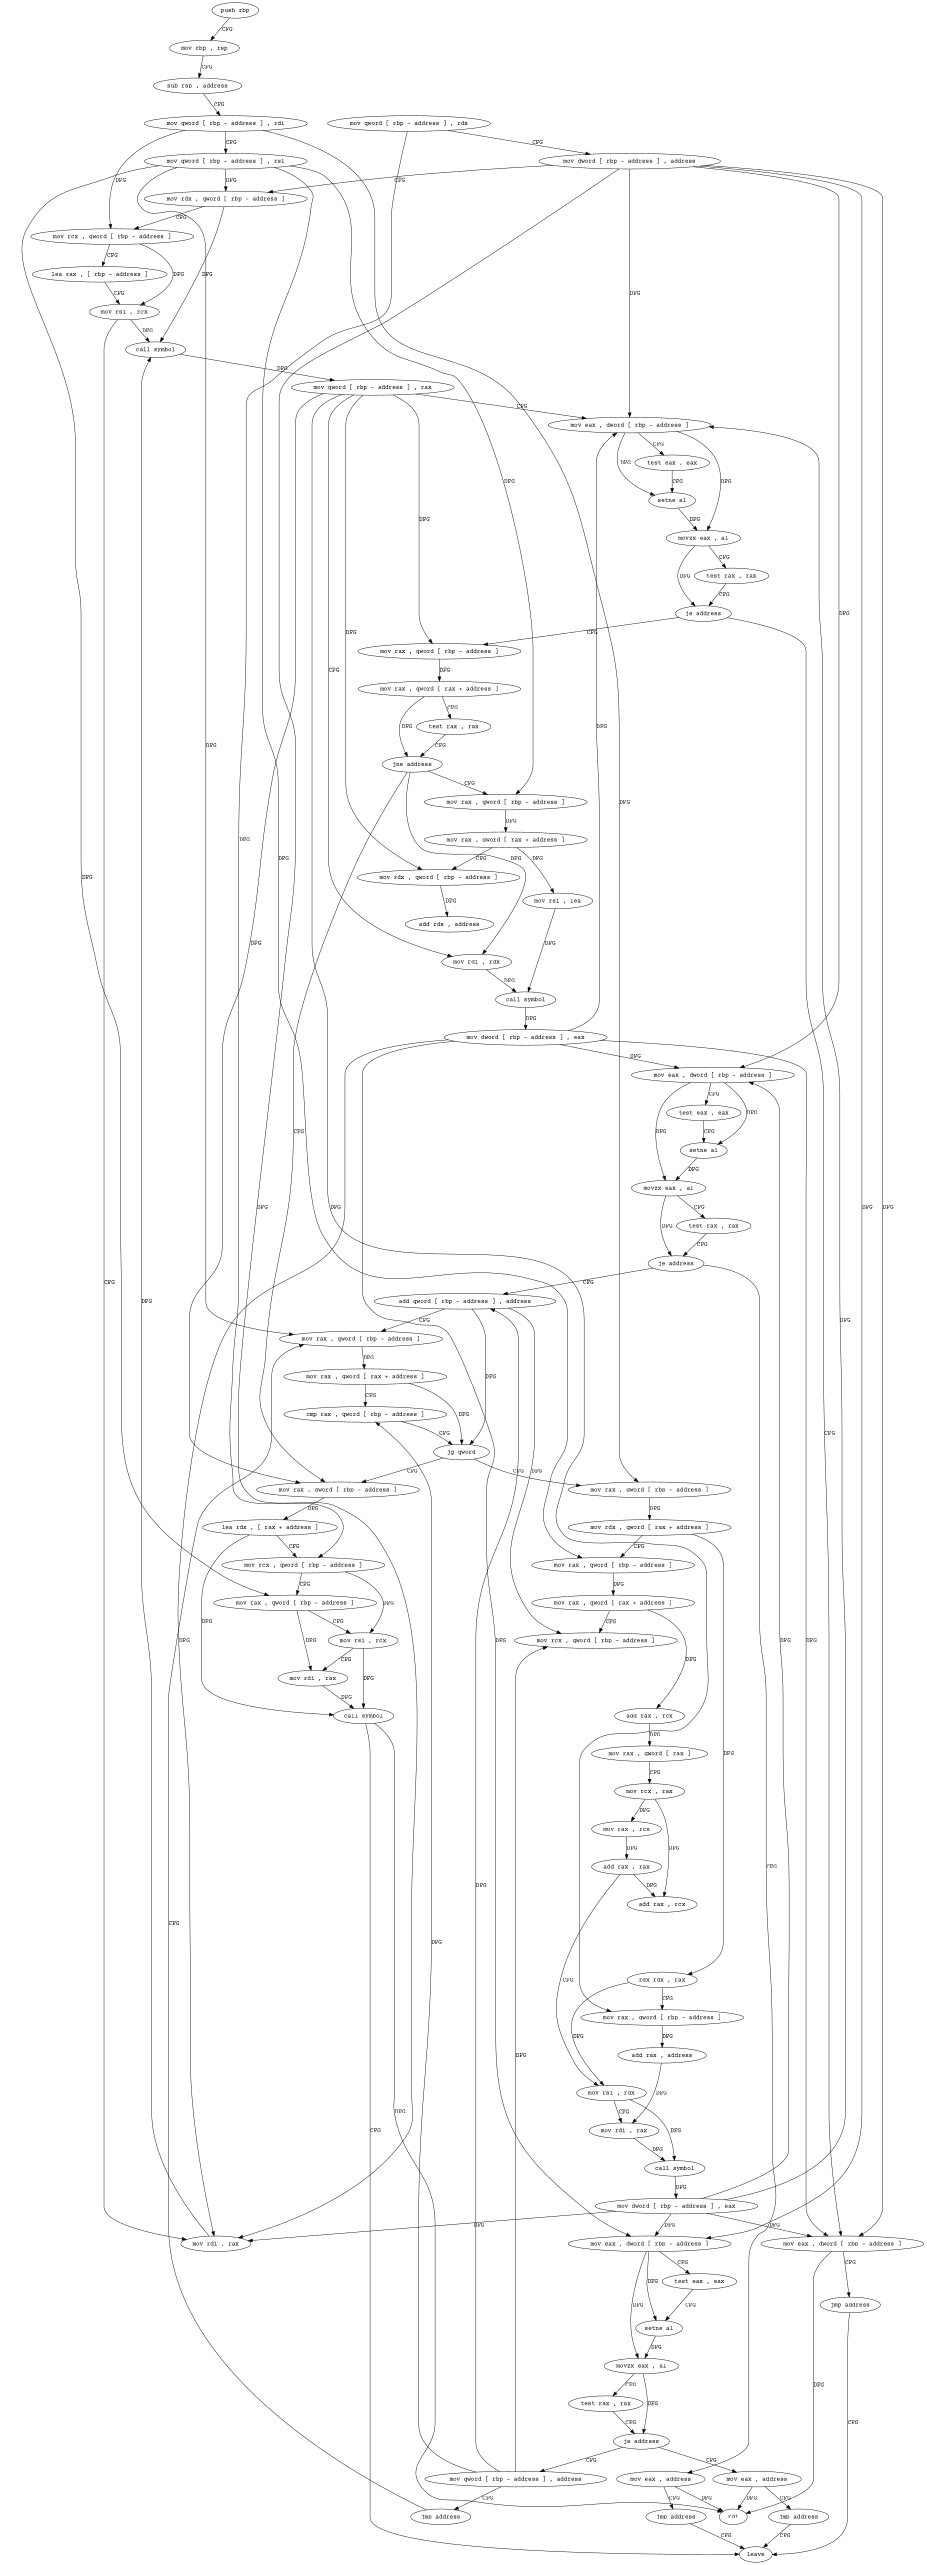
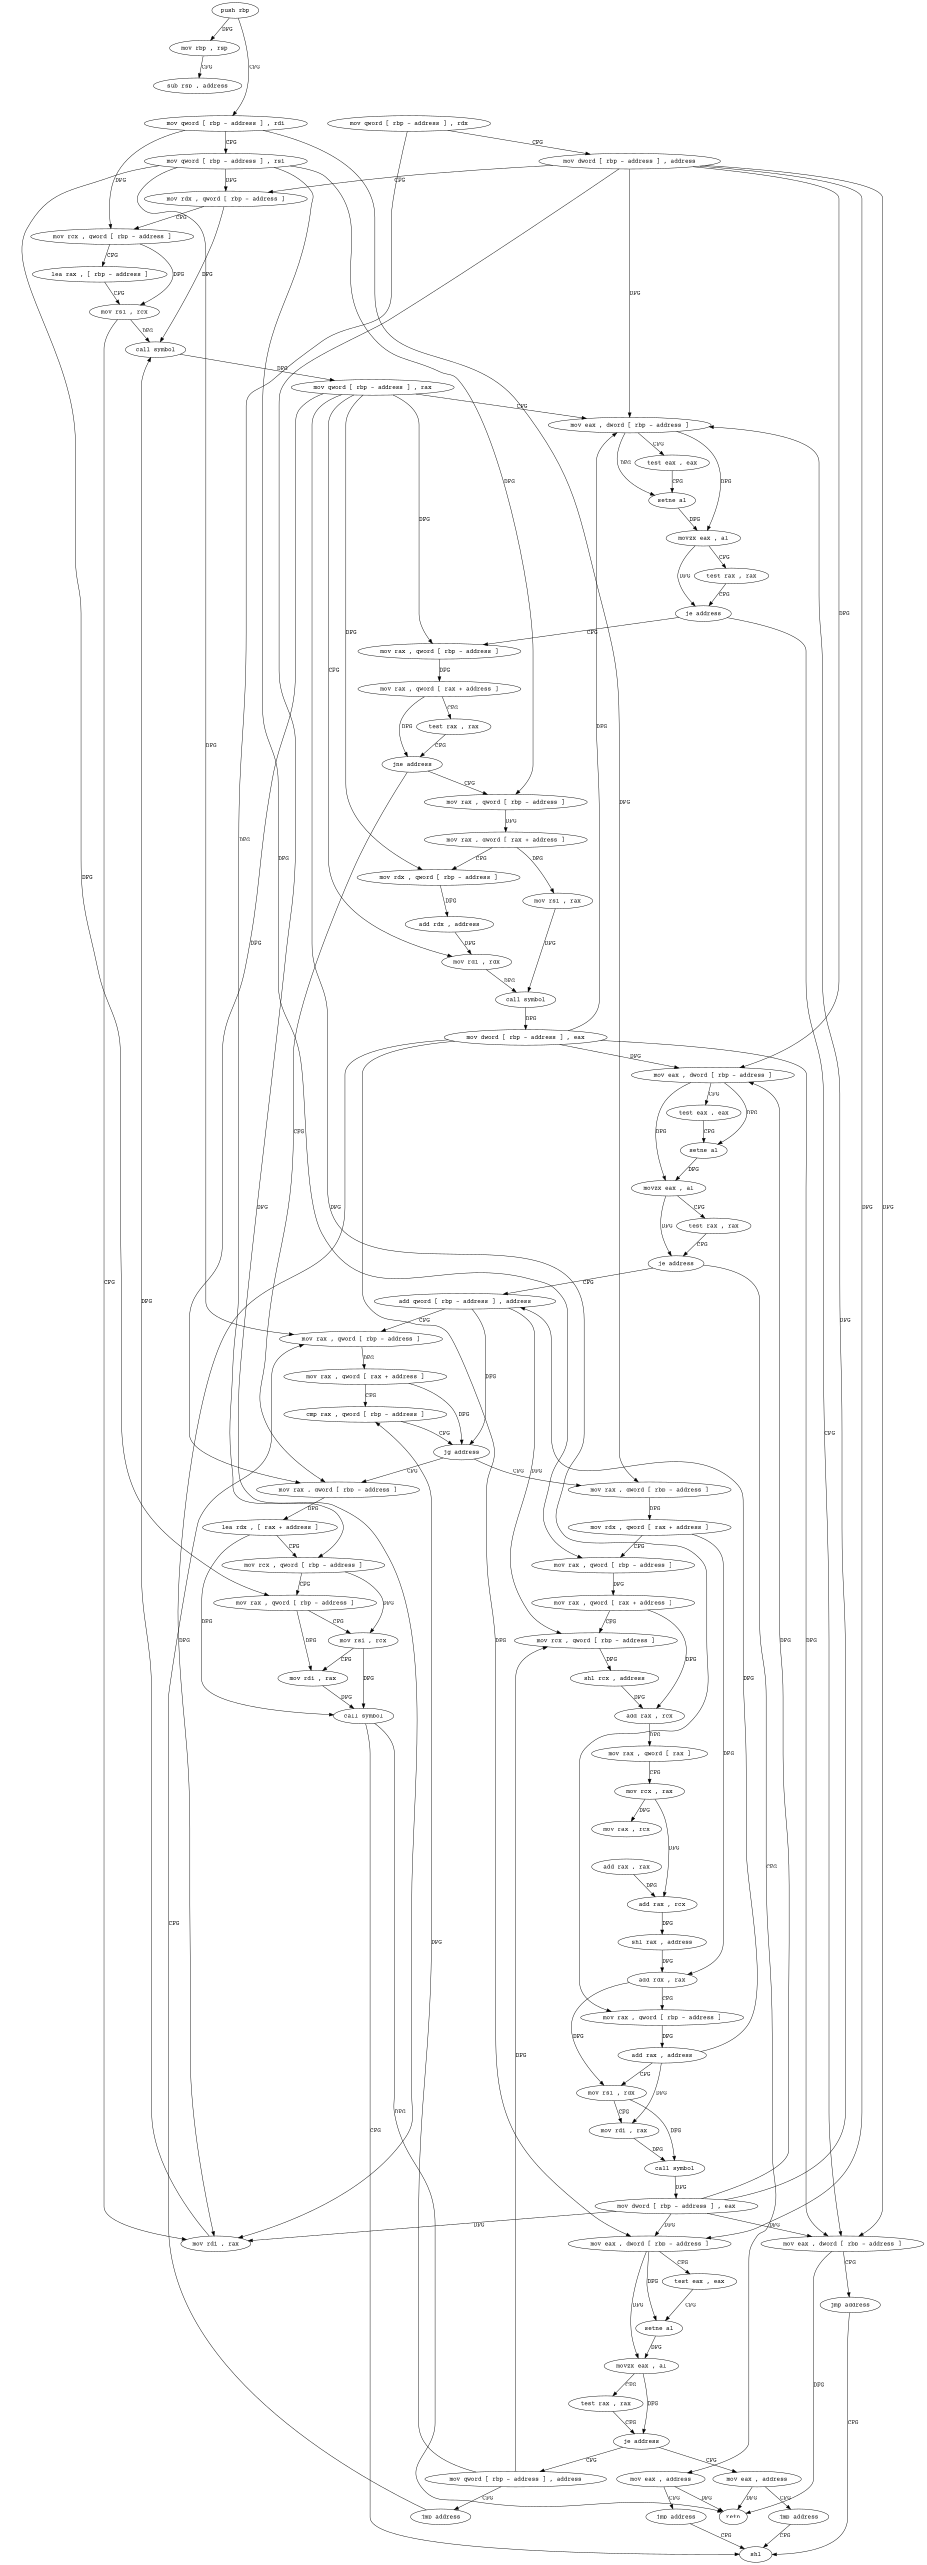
(227, 29) -> (227, 29)
(210, 103) -> (249, 66)
(473, 854) -> (462, 941)
(558, 901) -> (558, 901)
(462, 1452) -> (462, 1452)
none -> (615, 1678)
(627, 1846) -> none
(476, 1887) -> (743, 1606)
none -> (662, 1942)
(561, 1977) -> (639, 2073)
(662, 1980) -> (662, 1980)
(733, 2517) -> (733, 2517)
(756, 2554) -> (756, 2554)
